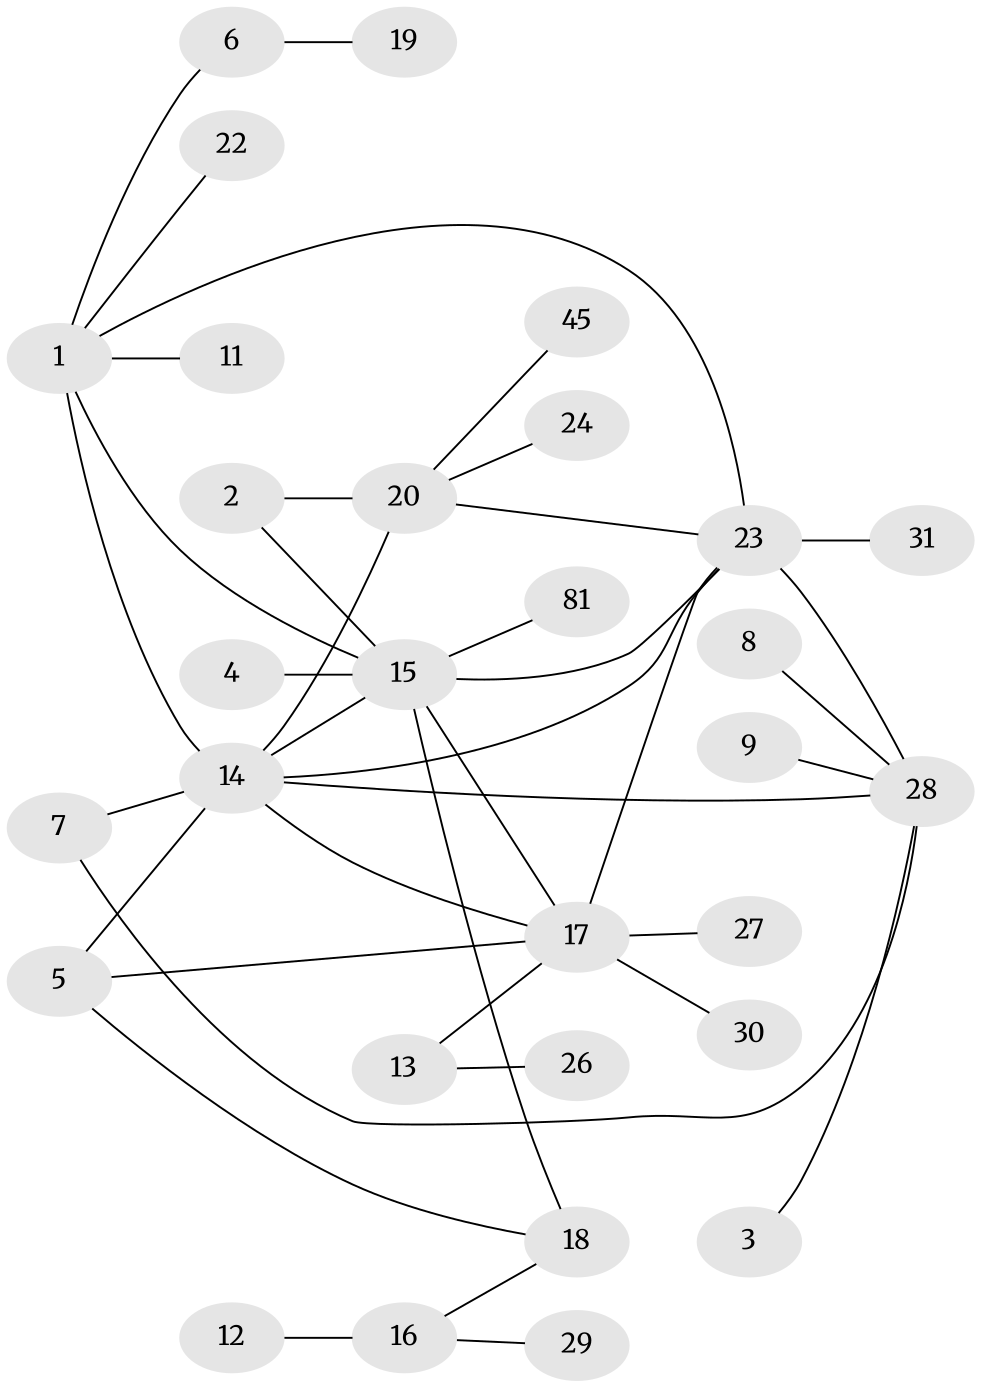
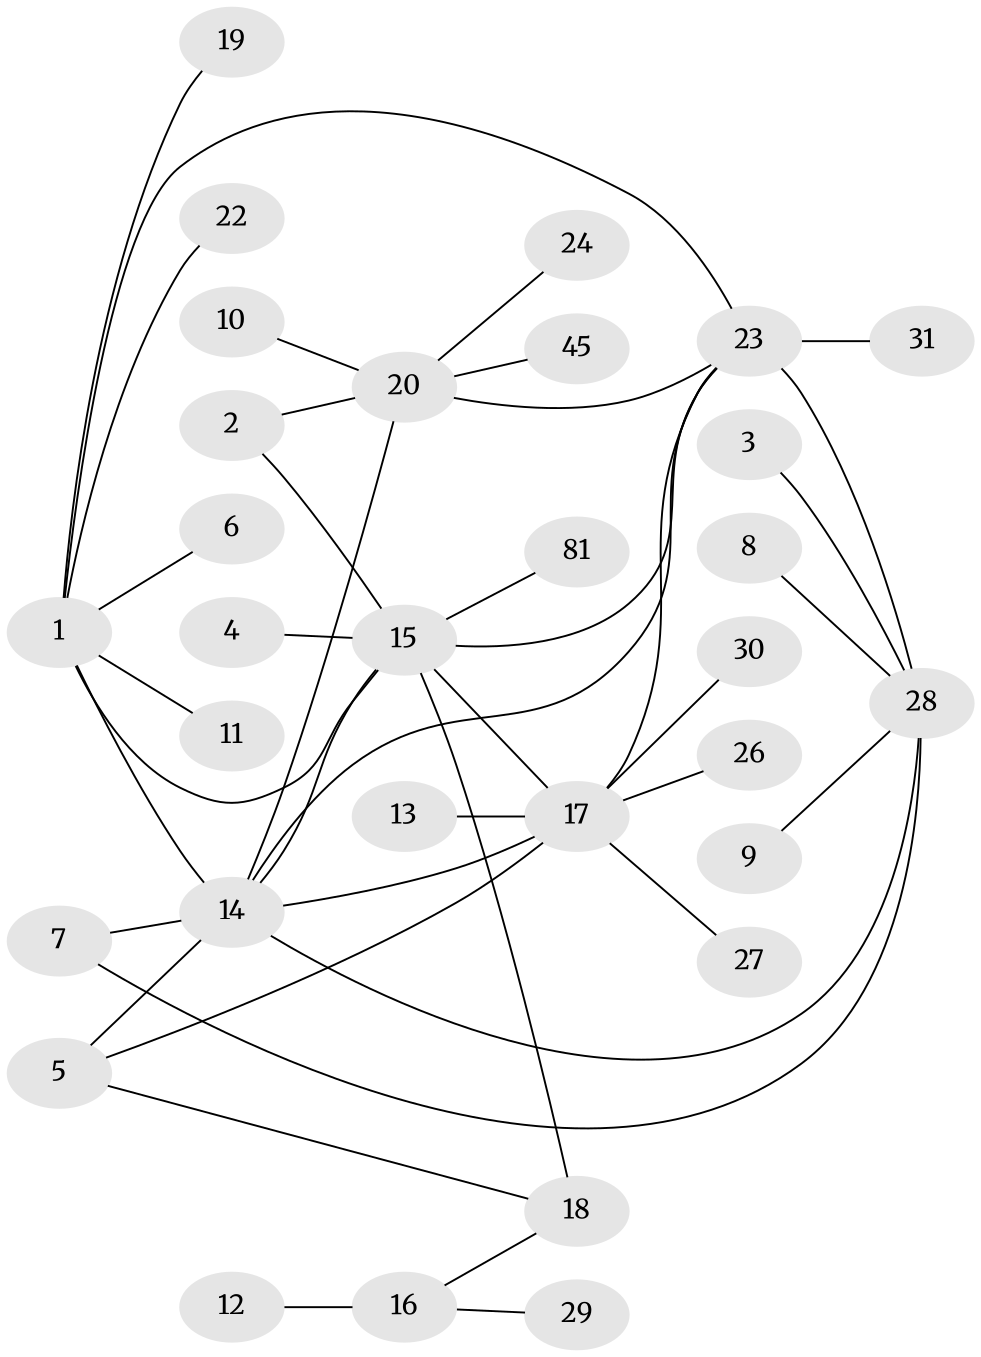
(318, 42) -> (143, 194)
none -> (232, 322)
(491, 1068) -> (663, 786)
